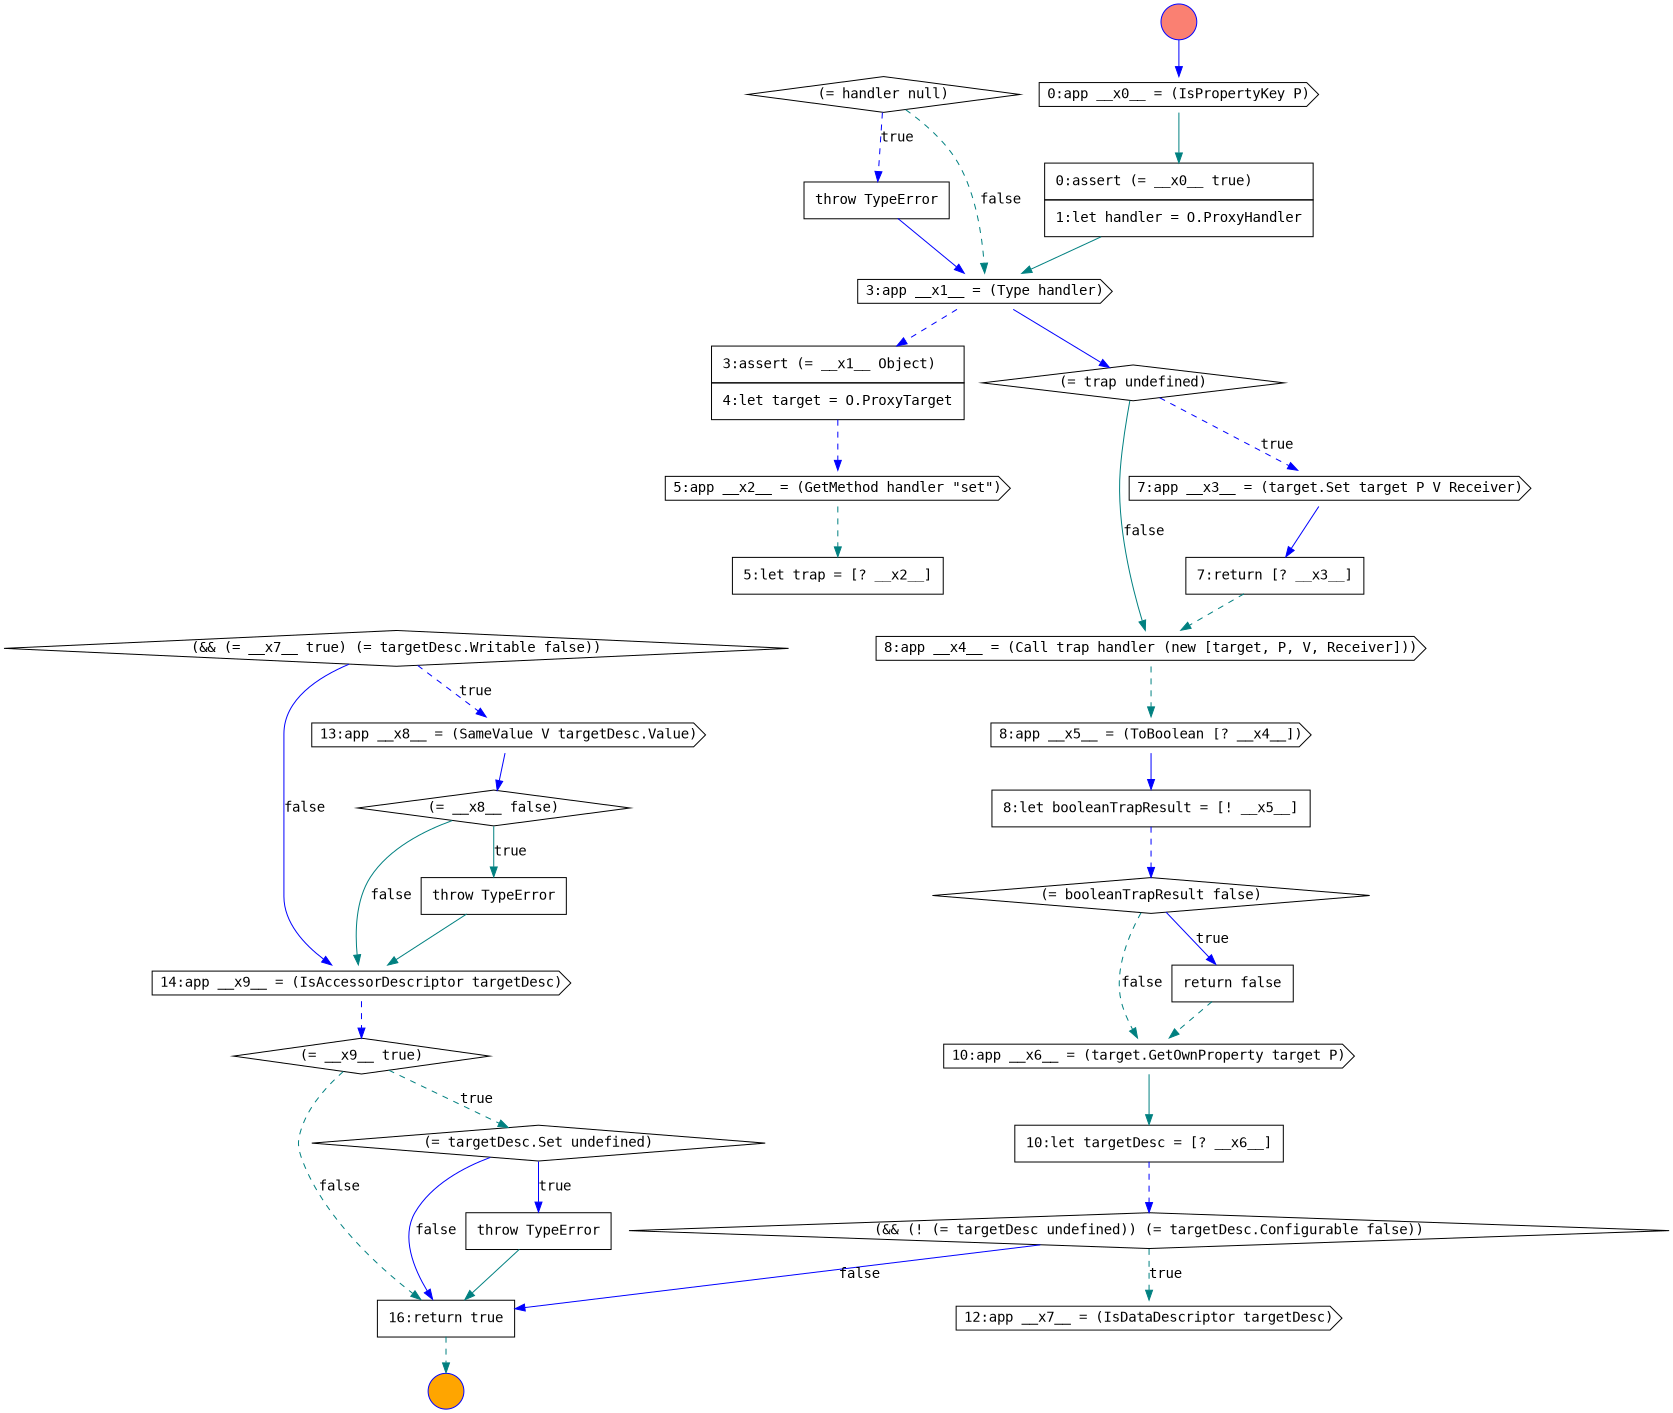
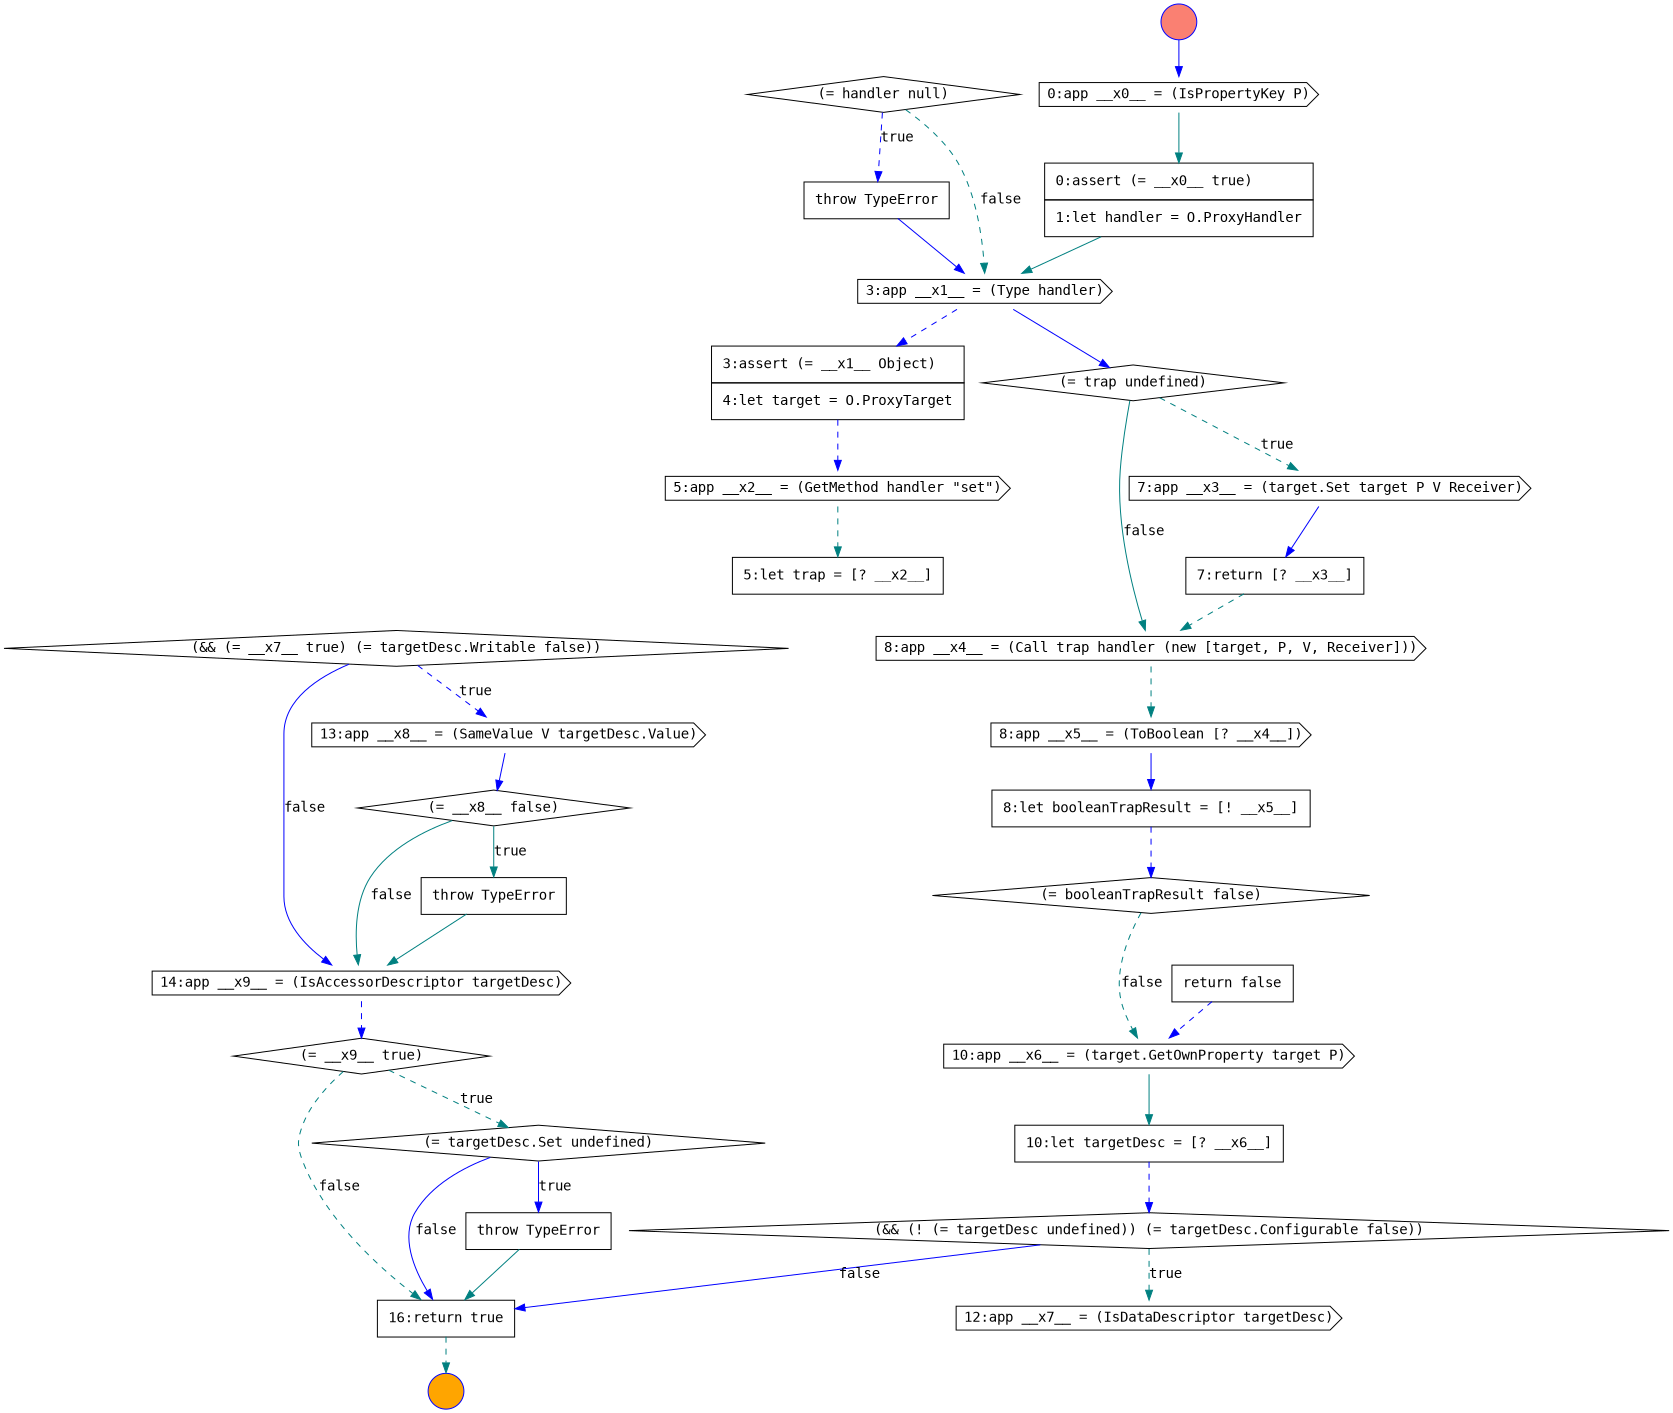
(1224, 432) -> (1224, 432)
(1187, 935) -> none
(1194, 1017) -> (1194, 1017)
